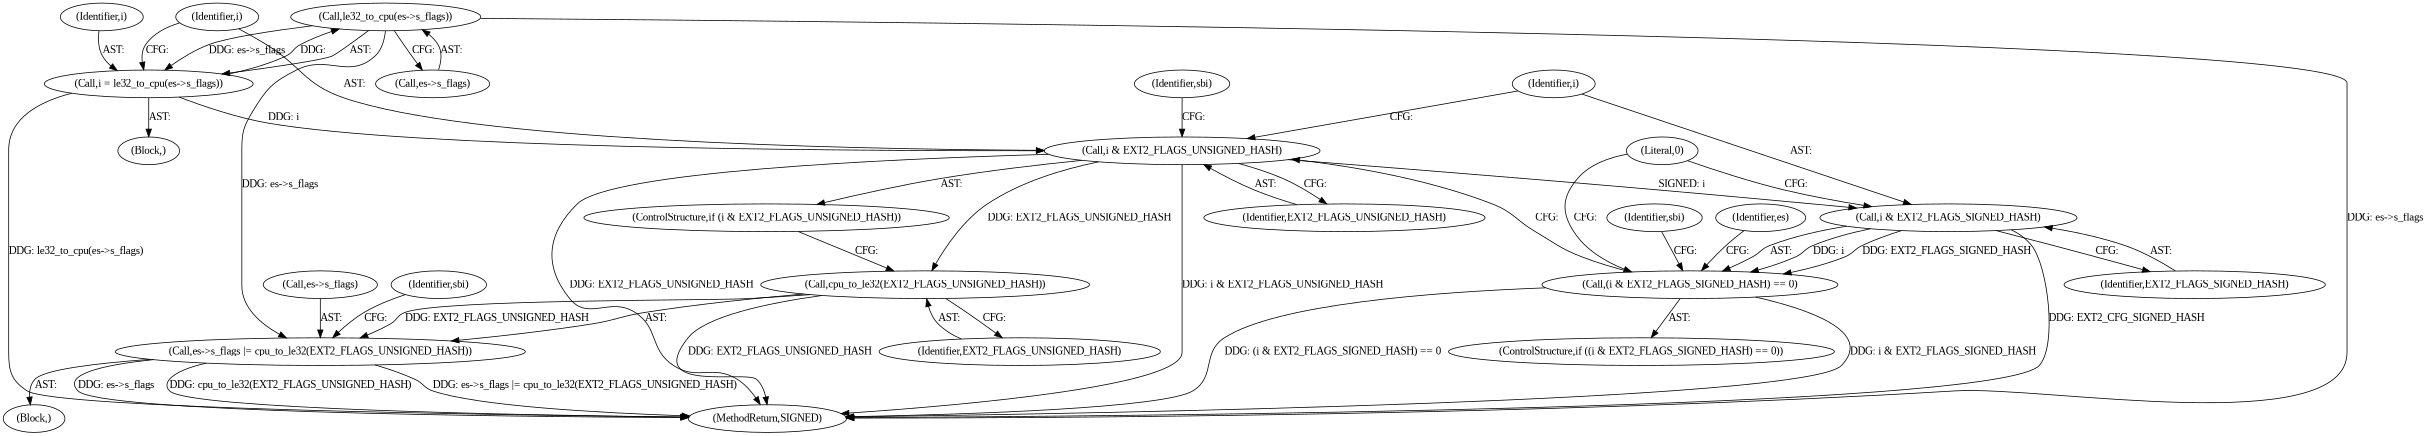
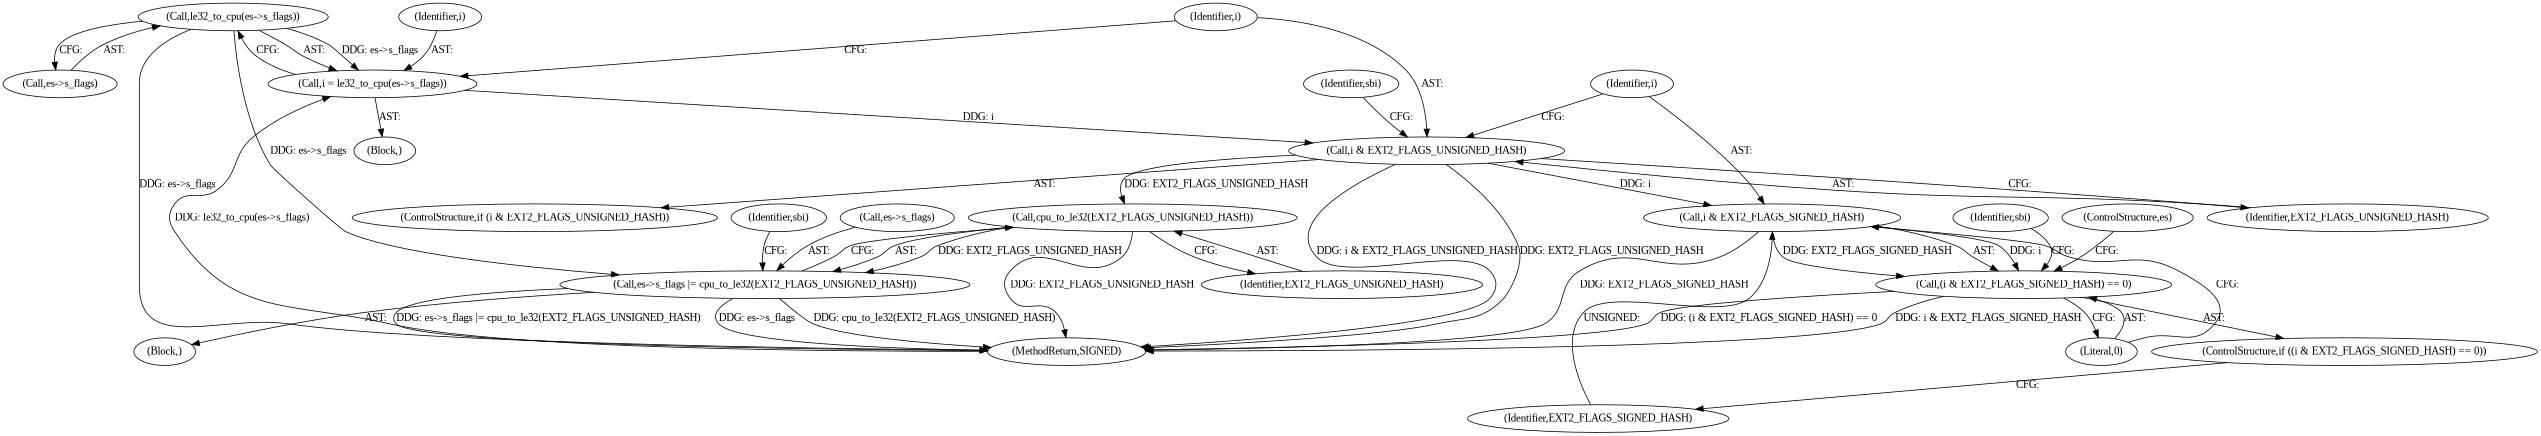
(315, 50) -> (269, 50)
(1682, 184) -> (1636, 184)
(1472, 197) -> (2083, 311)
(1587, 218) -> (2136, 318)
(1761, 218) -> (2128, 218)
(842, 250) -> (900, 238)
(2069, 250) -> (1965, 386)
(2163, 251) -> (1613, 318)
(2127, 318) -> (1664, 285)
(85, 400) -> (377, 321)
